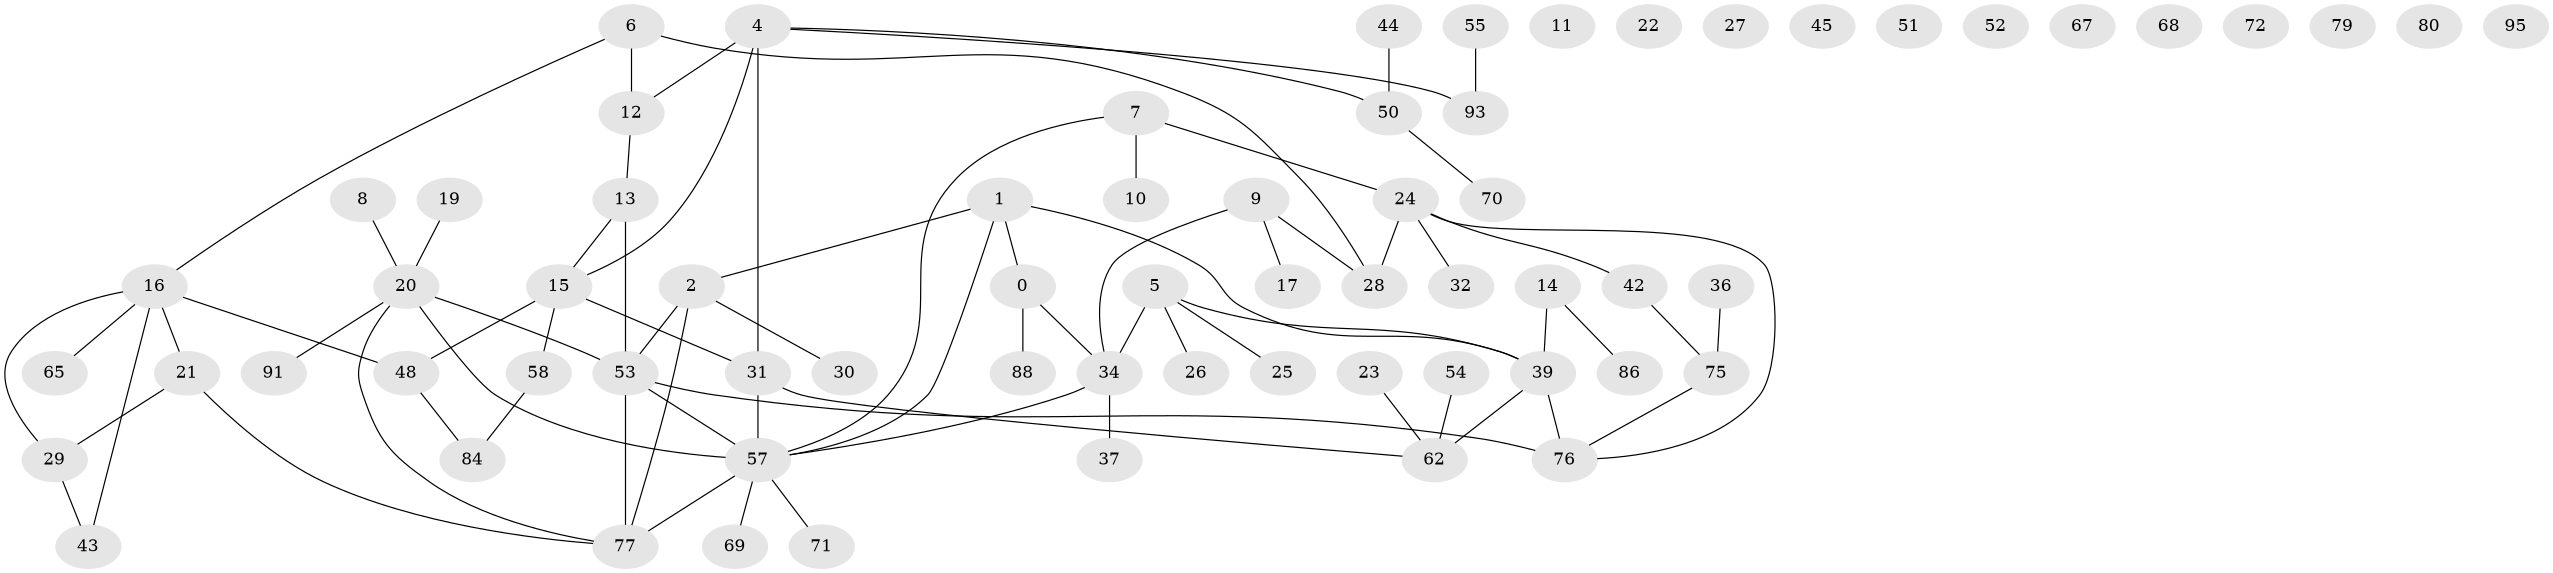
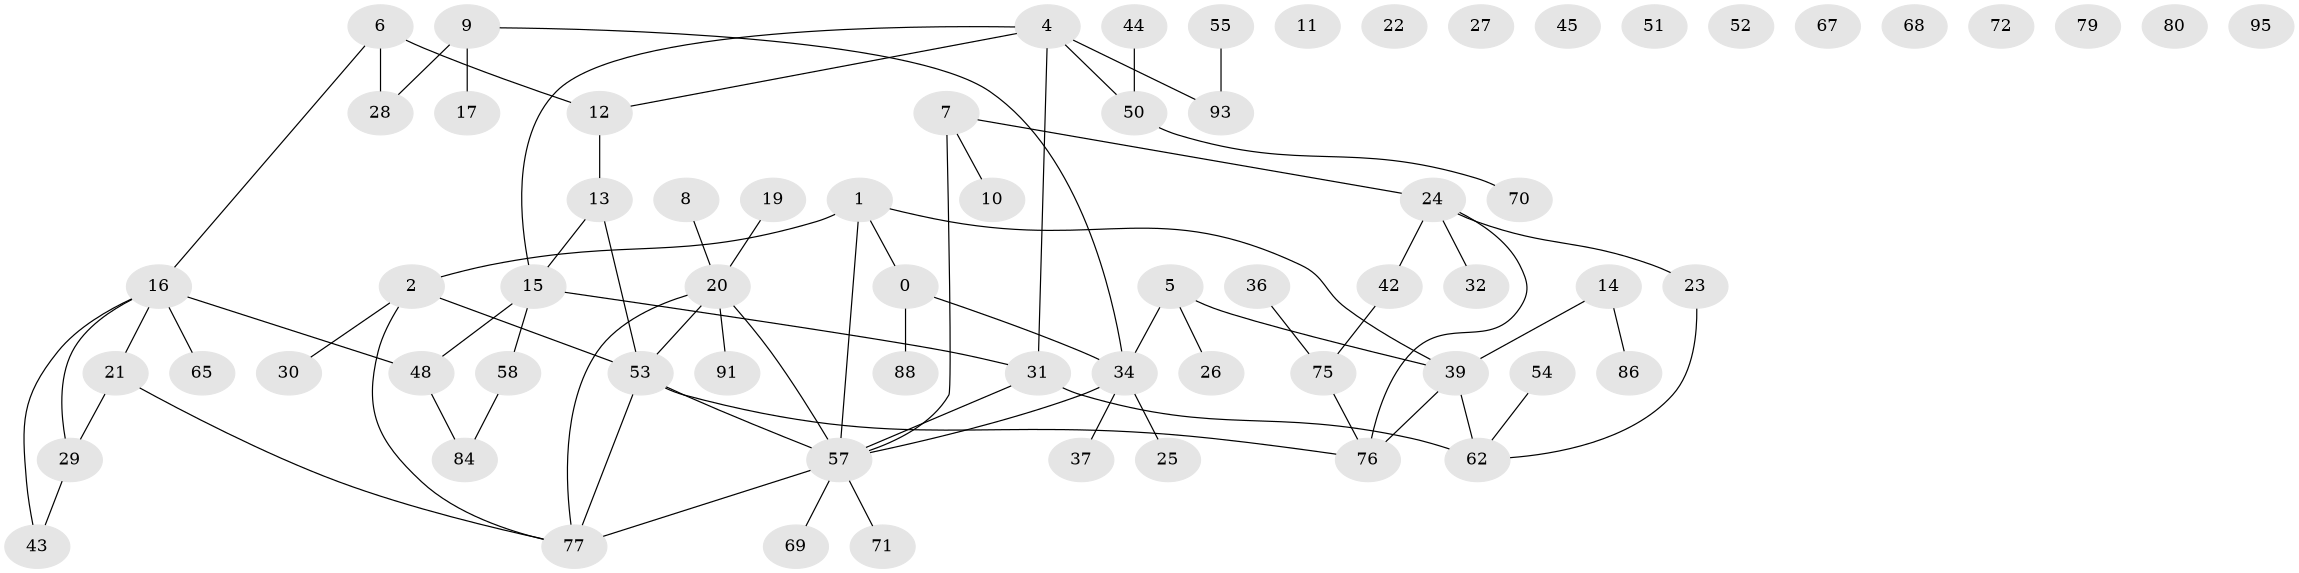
(1390, 243) -> (1564, 243)
(1219, 330) -> (1147, 418)
